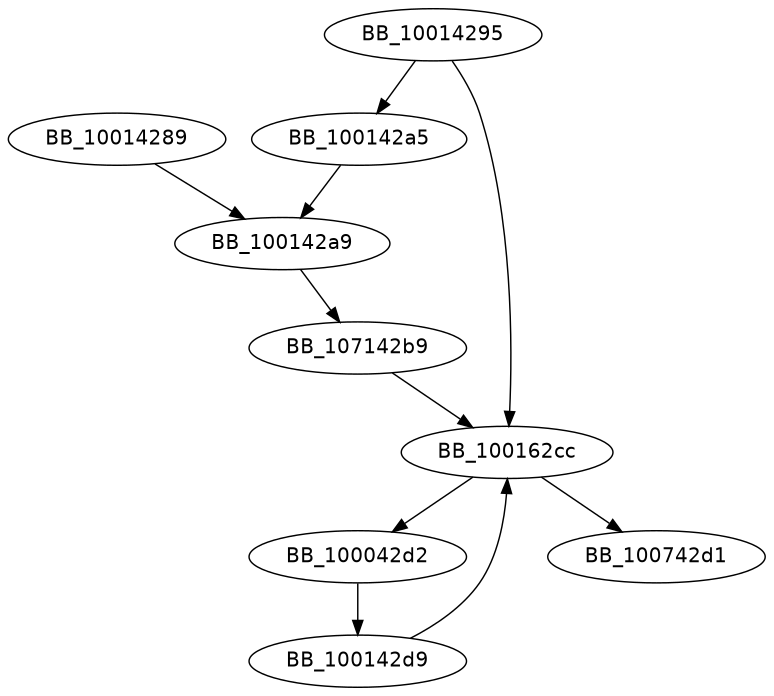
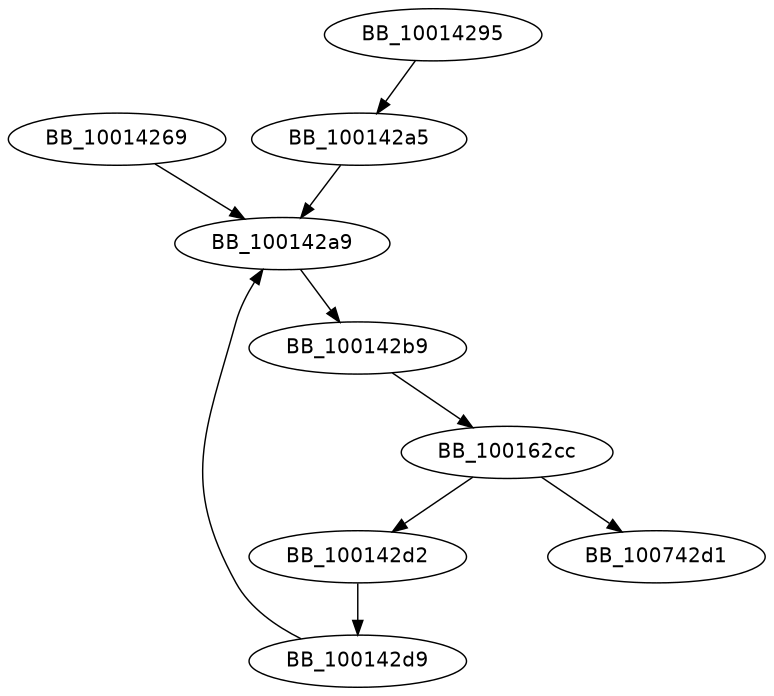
(117, 139) -> (117, 139)
(504, 232) -> none
(358, 348) -> (358, 348)
(358, 557) -> (358, 557)
(481, 581) -> (203, 475)
